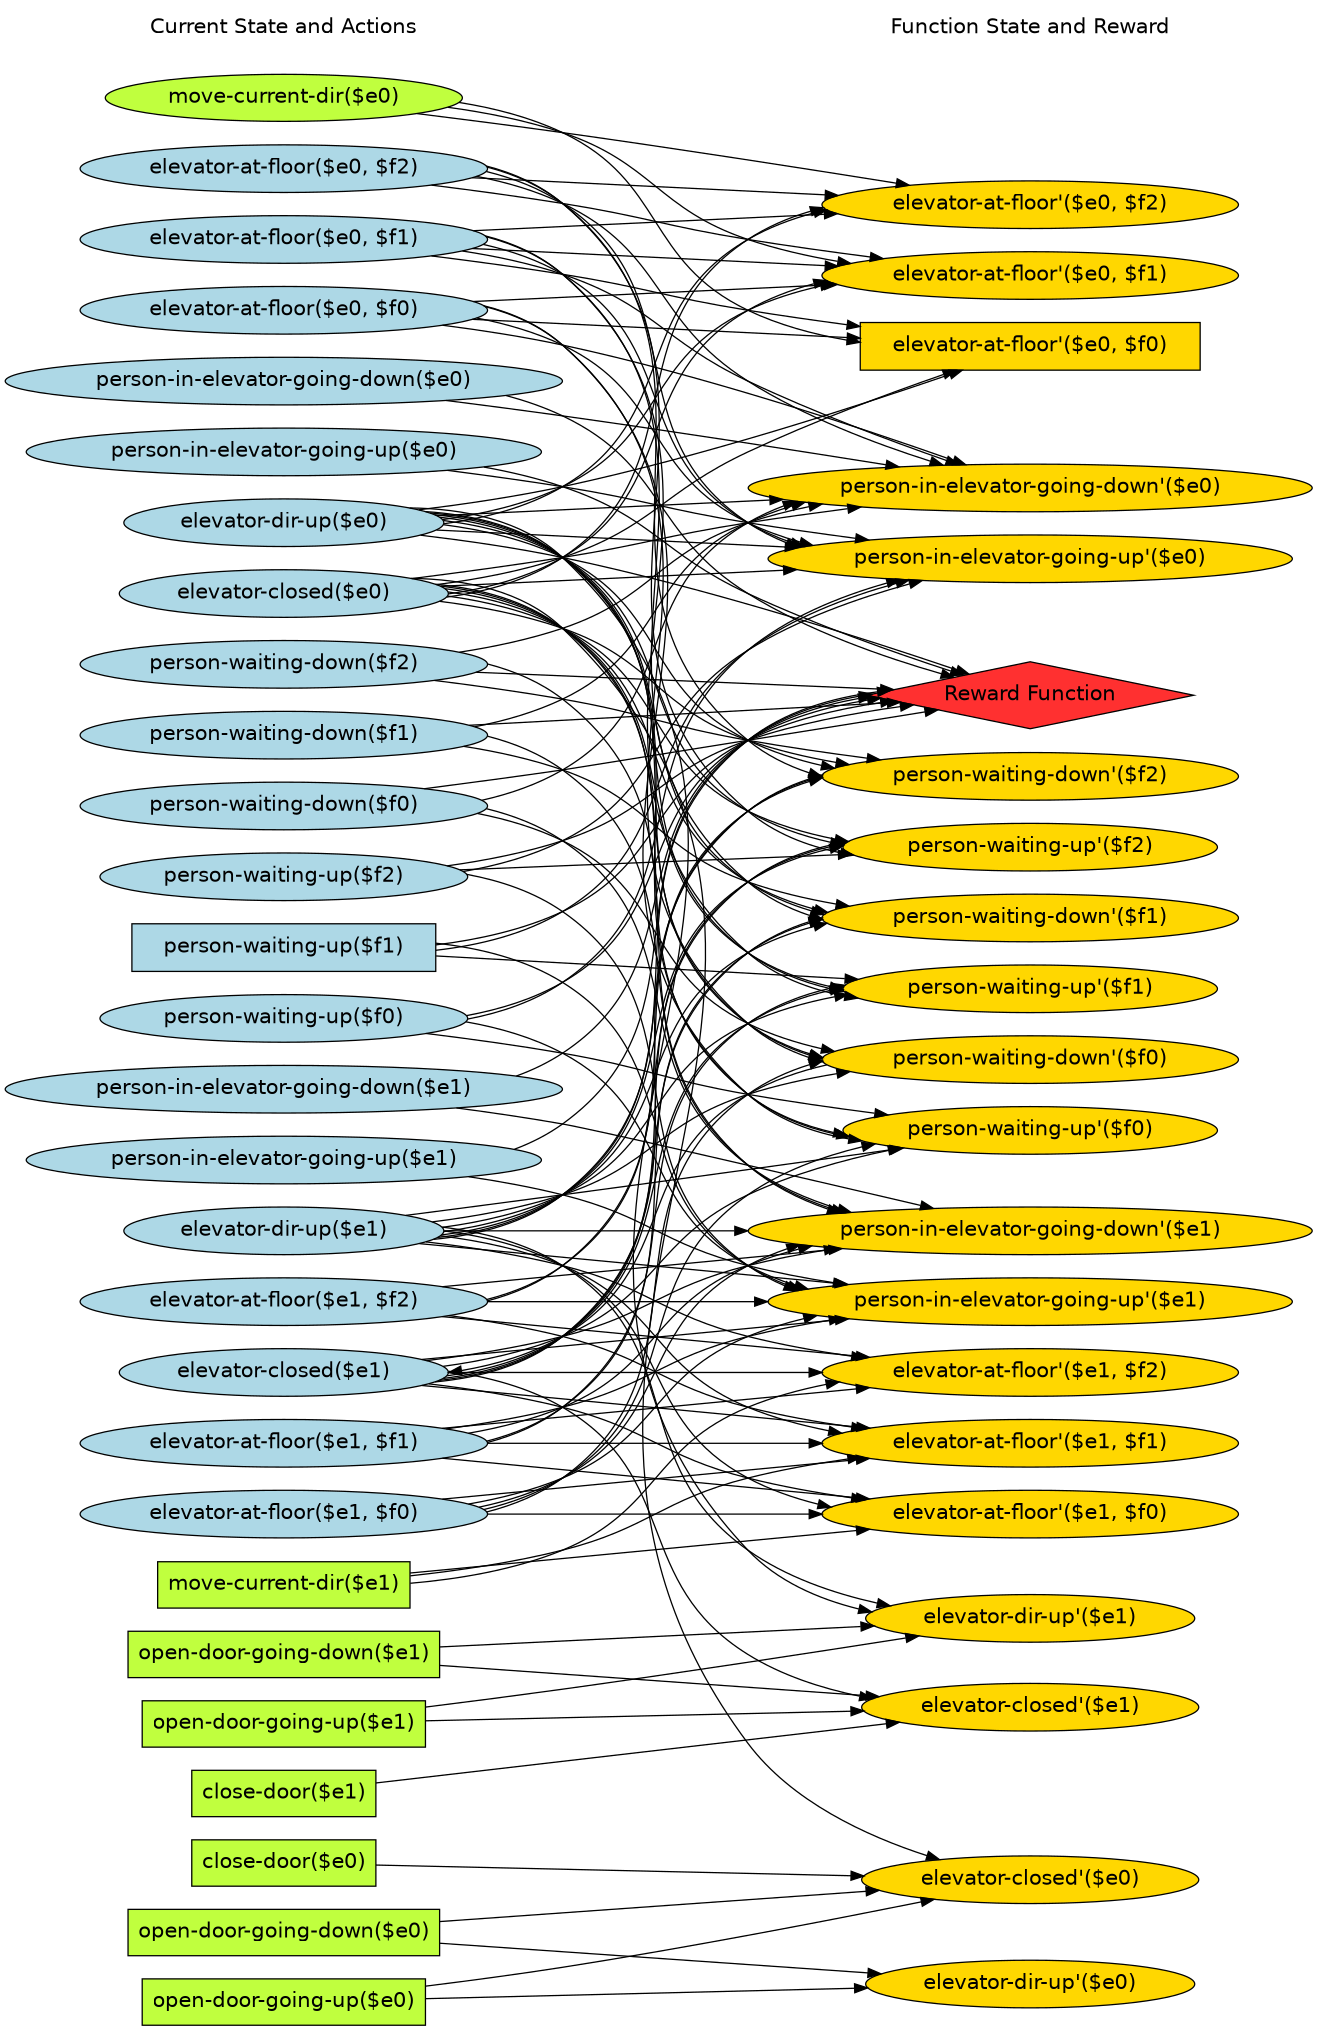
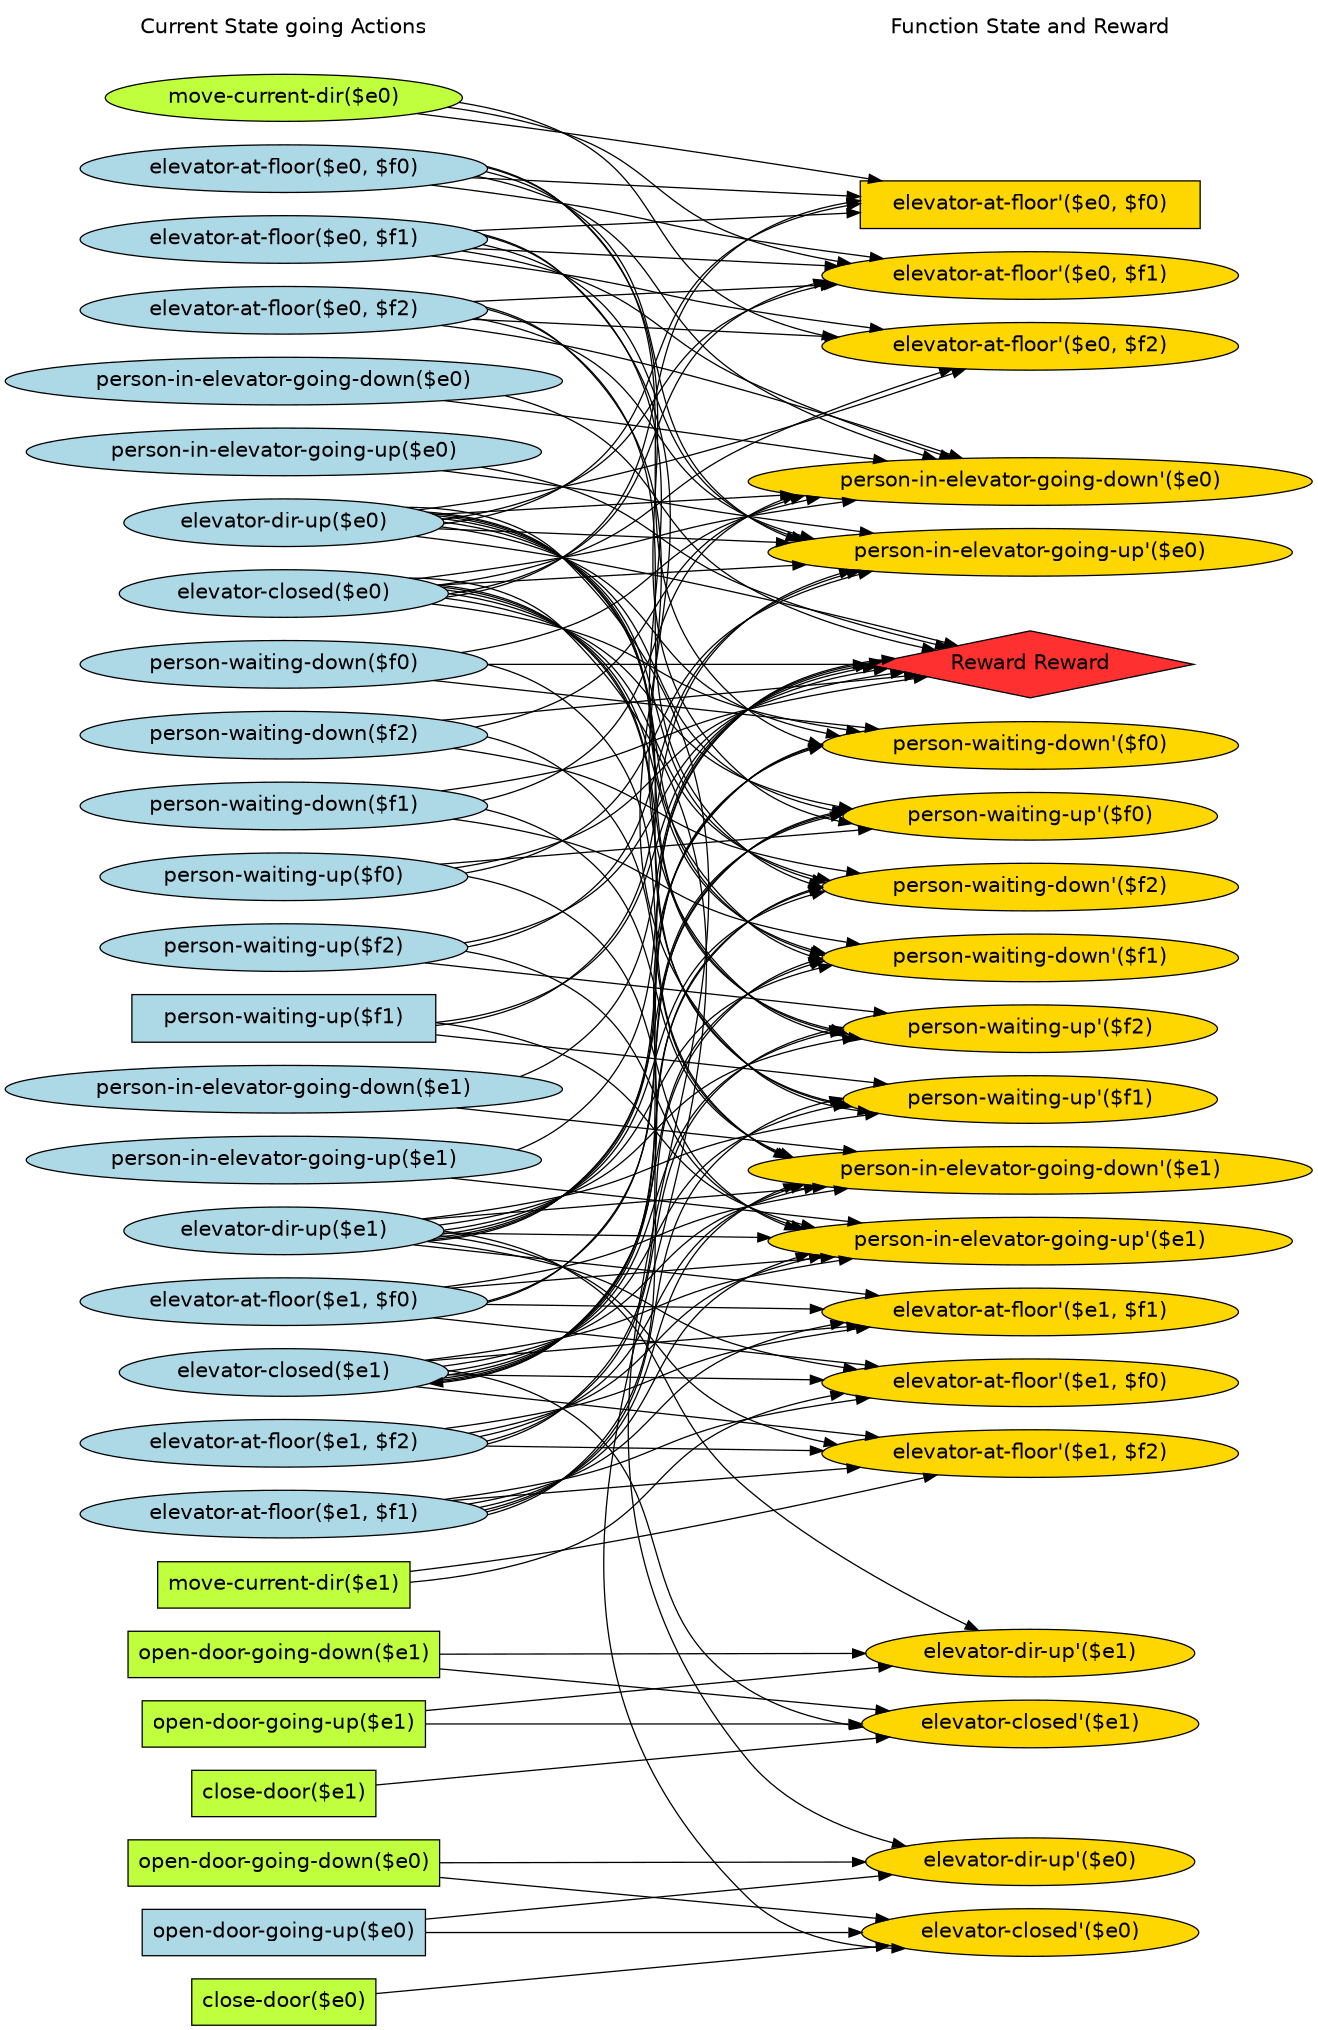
(284, 28) -> (284, 28)
(1030, 695) -> (1030, 664)
(664, 1033) -> (648, 1552)
(632, 1526) -> none
(284, 2002) -> (284, 1933)
